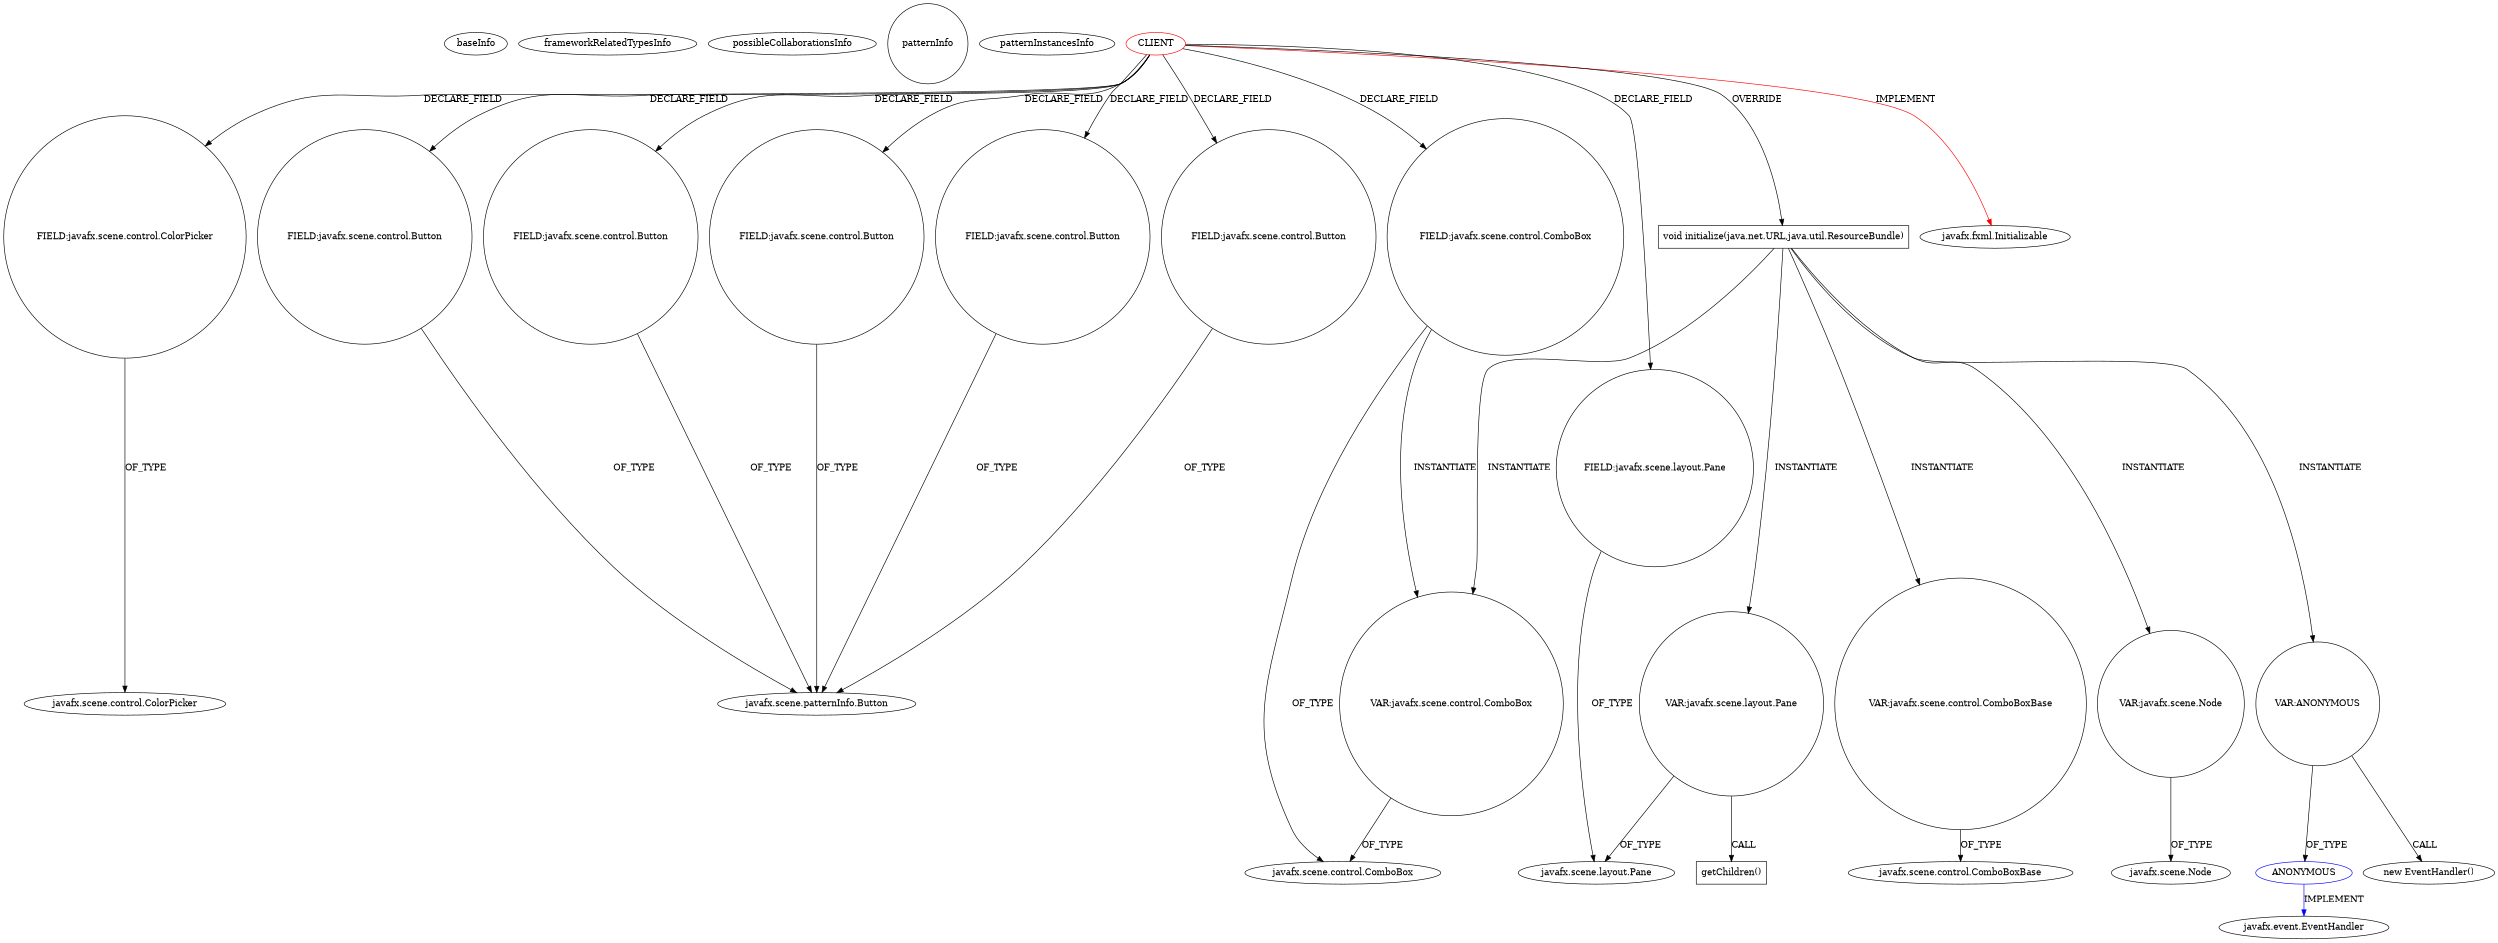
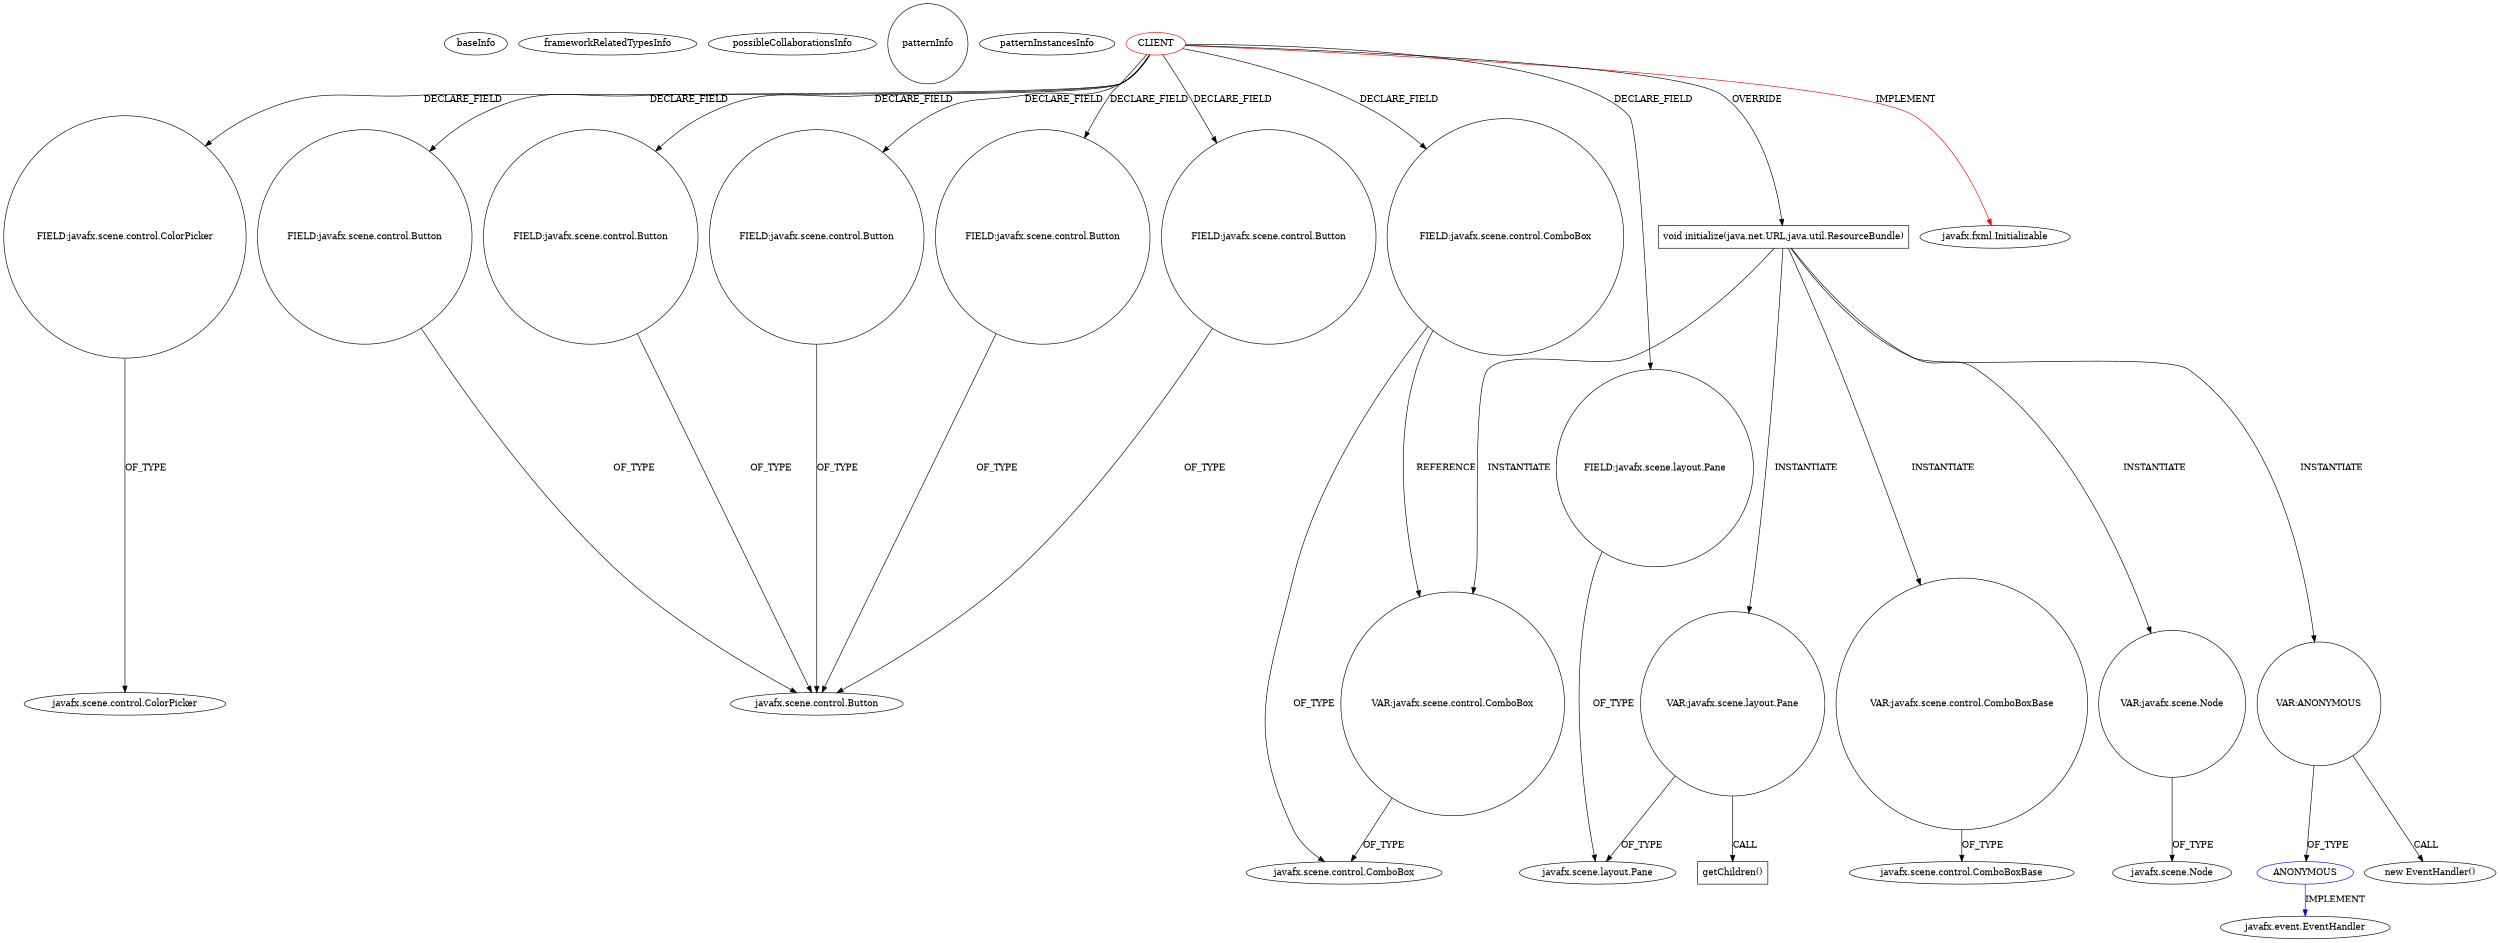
(1445, 468) -> (1446, 468)
(817, 704) -> (817, 704)
